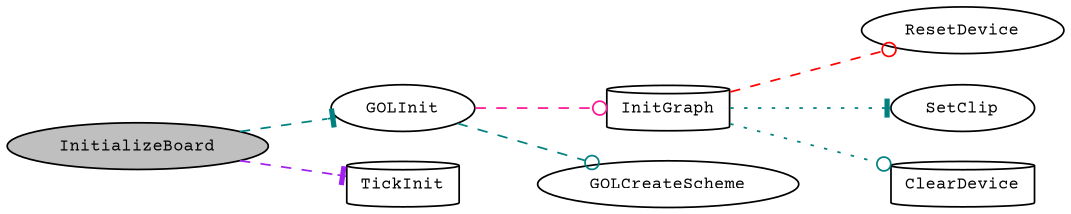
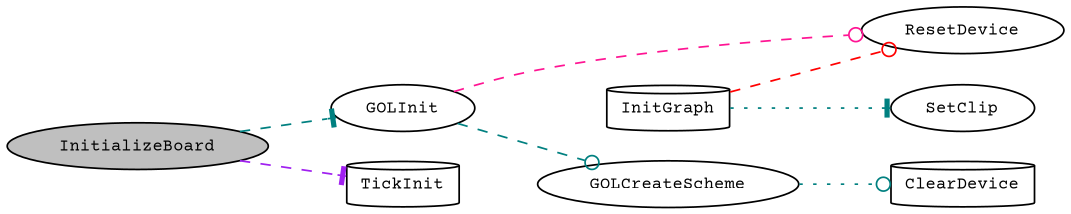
(534, 108) -> (650, 53)
(804, 143) -> (838, 184)
